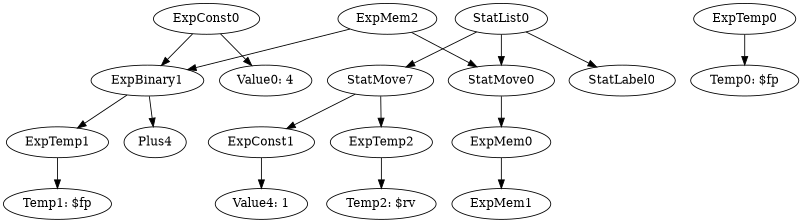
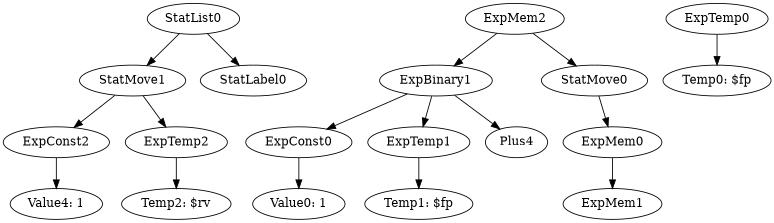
(501, 45) -> none
(180, 47) -> (371, 110)
(266, 81) -> (299, 204)
(381, 81) -> (133, 81)
(261, 142) -> (56, 142)
